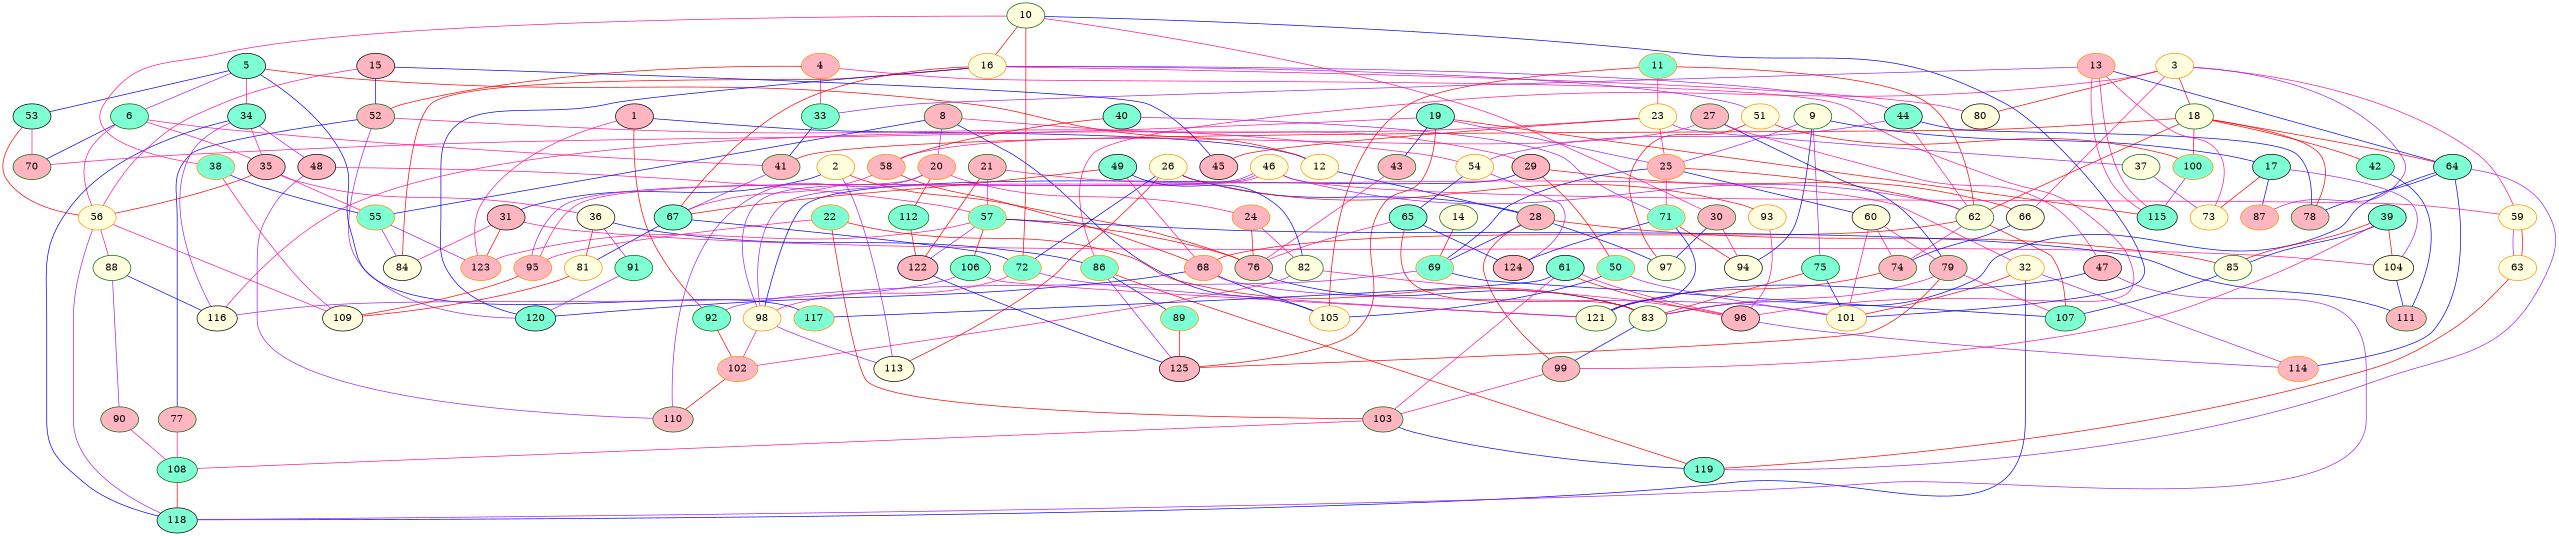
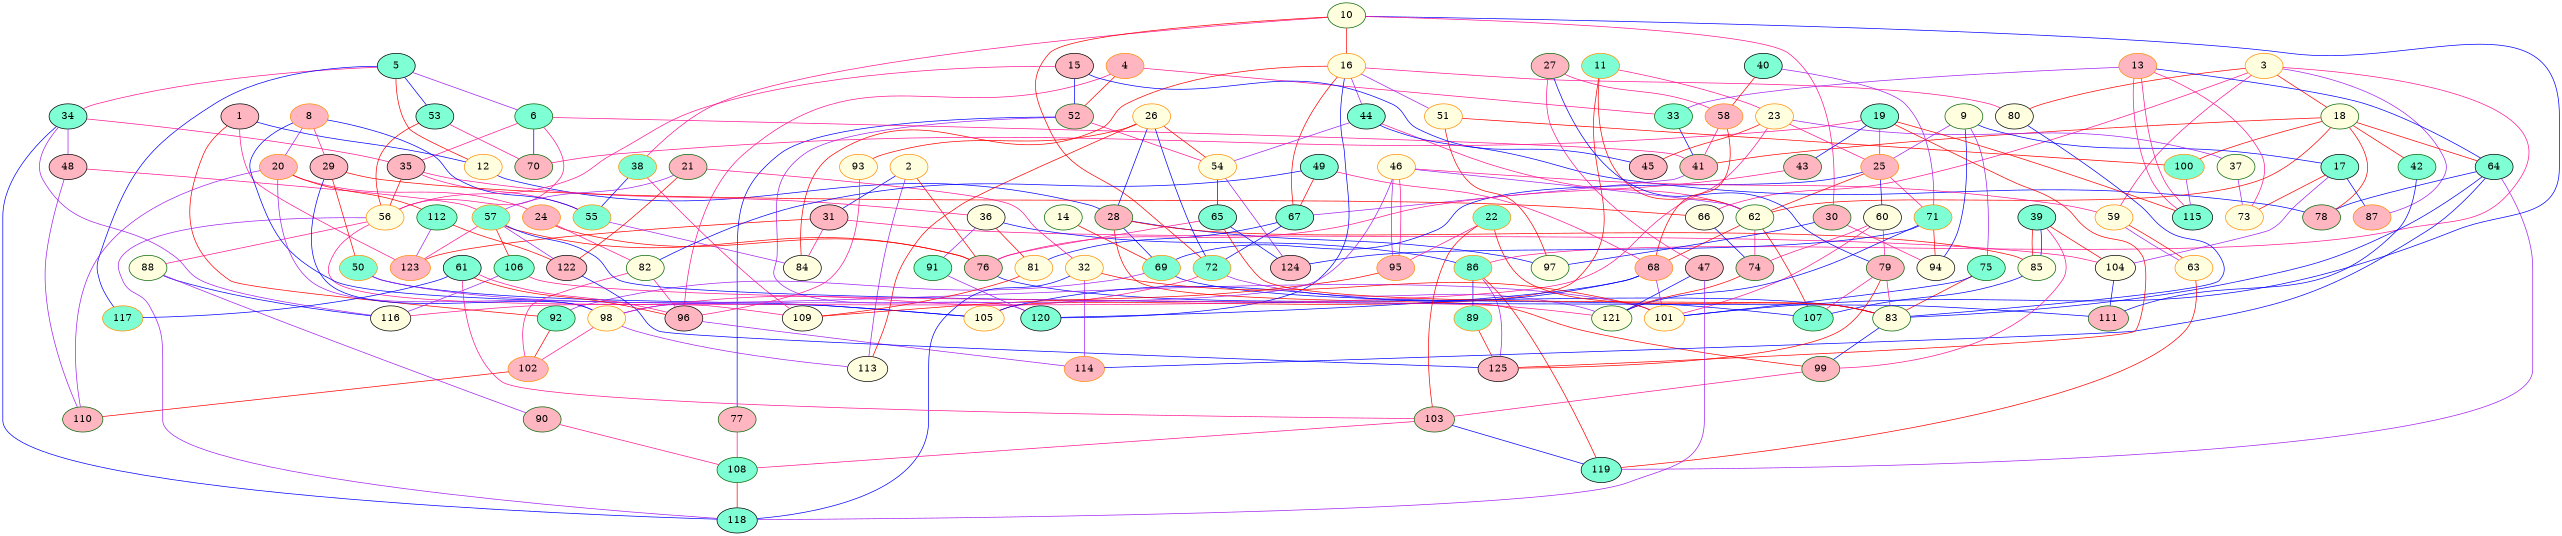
(943, 116) -> (309, 116)
none -> (1190, 146)
(748, 195) -> (1709, 147)
(428, 243) -> (424, 243)
none -> (2222, 277)
